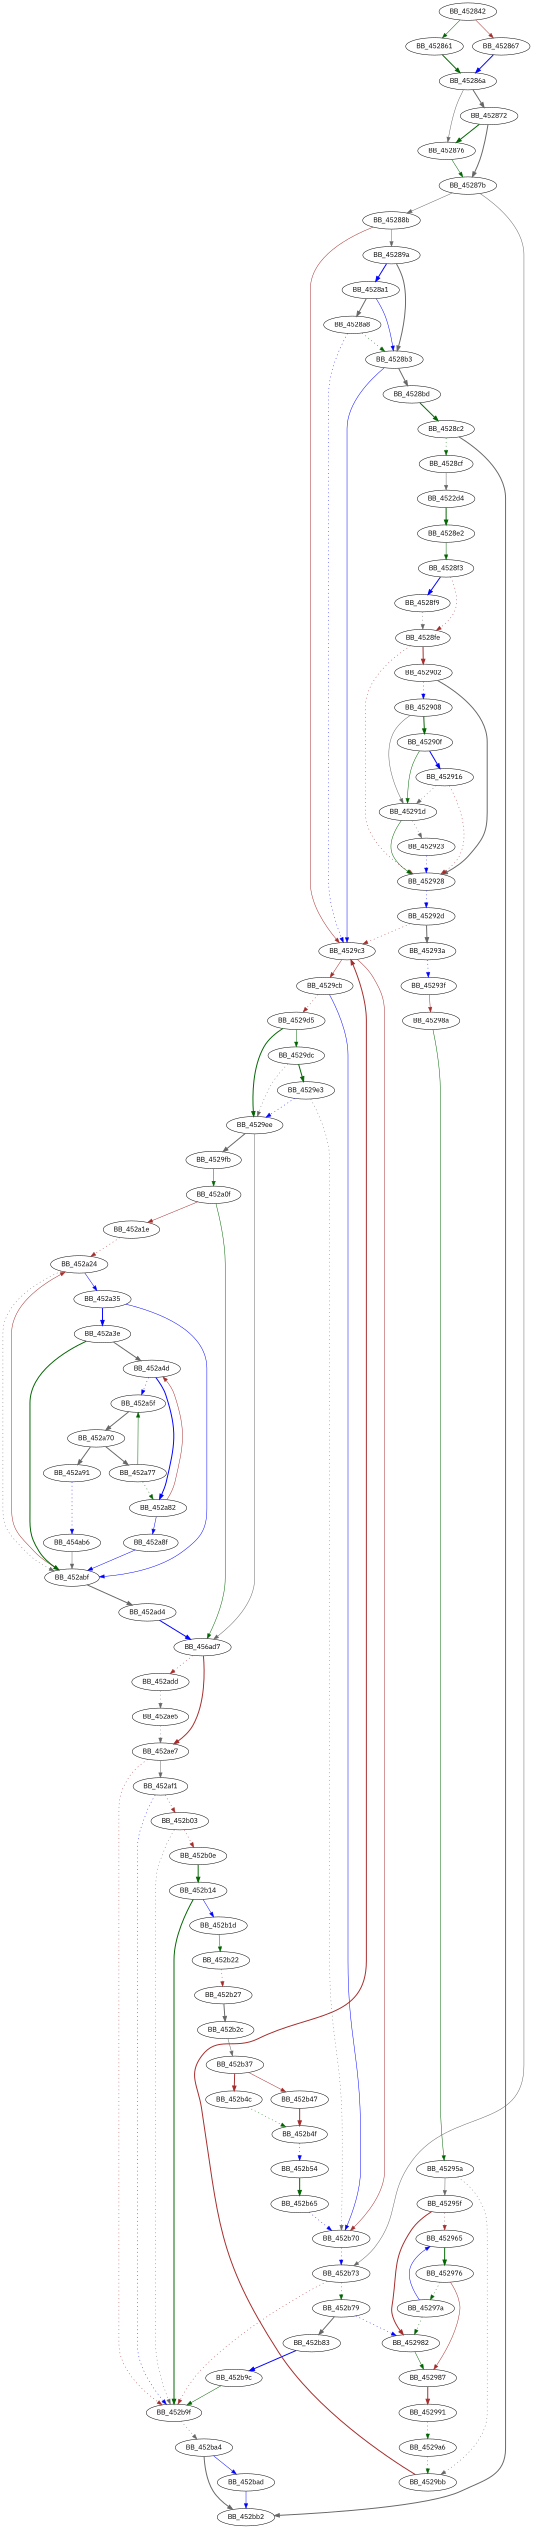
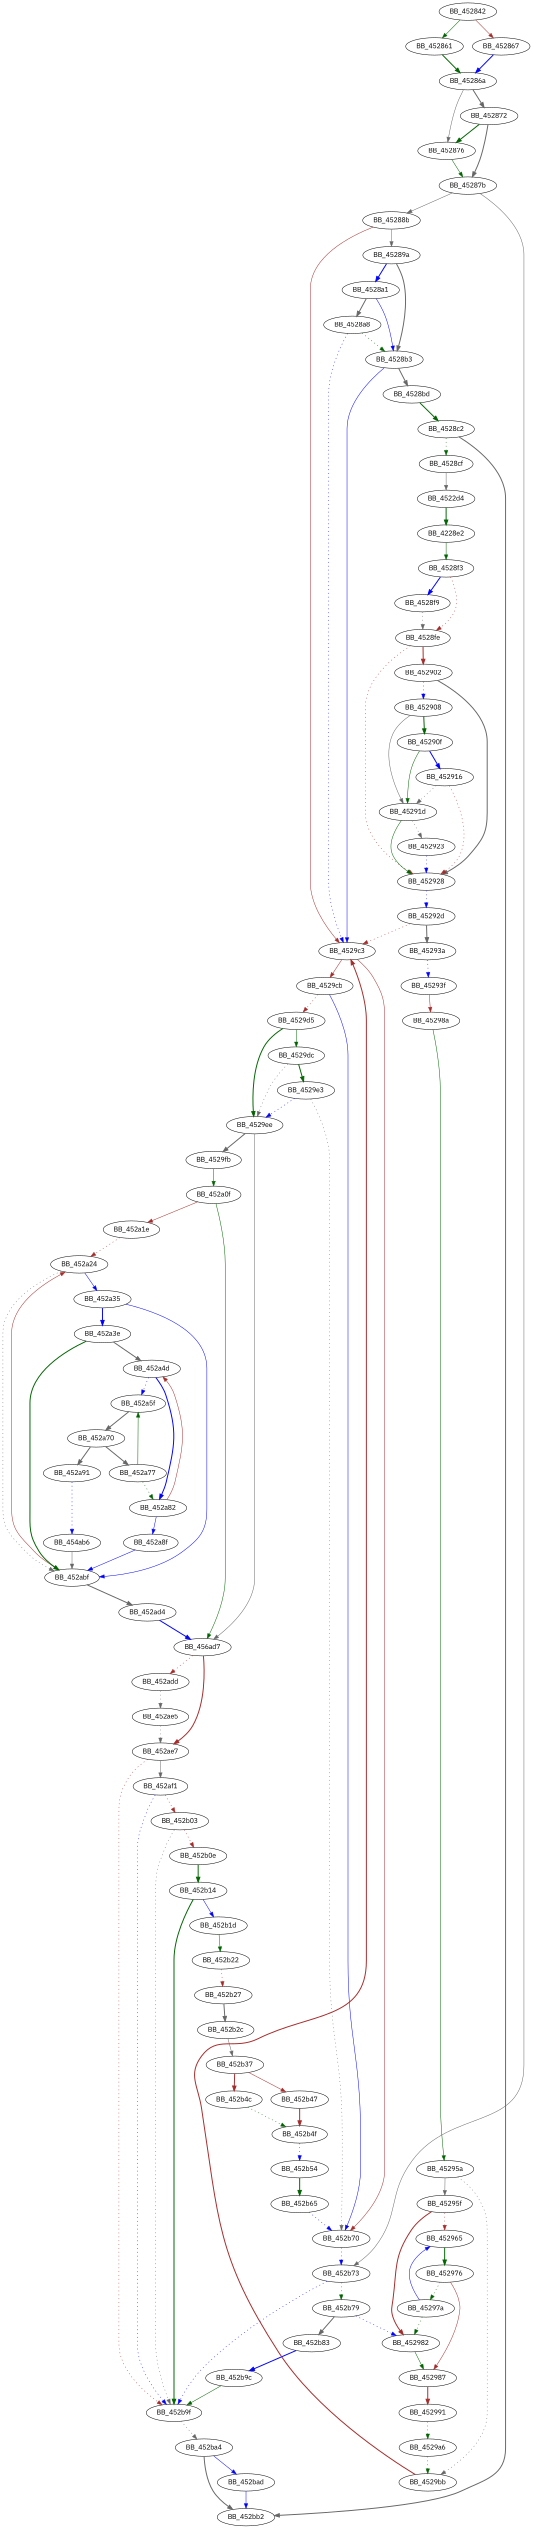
(446, 534) -> (446, 534)
(246, 2332) -> (246, 2332)
